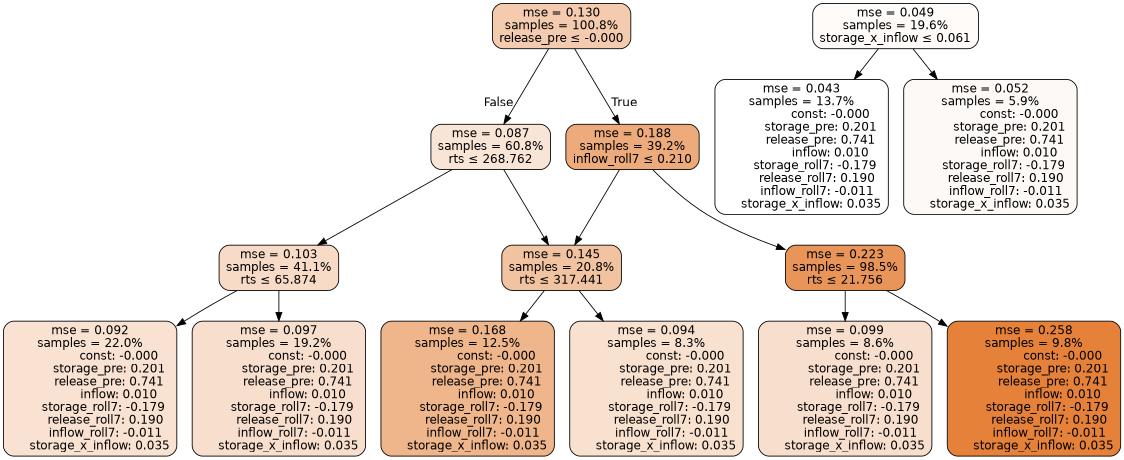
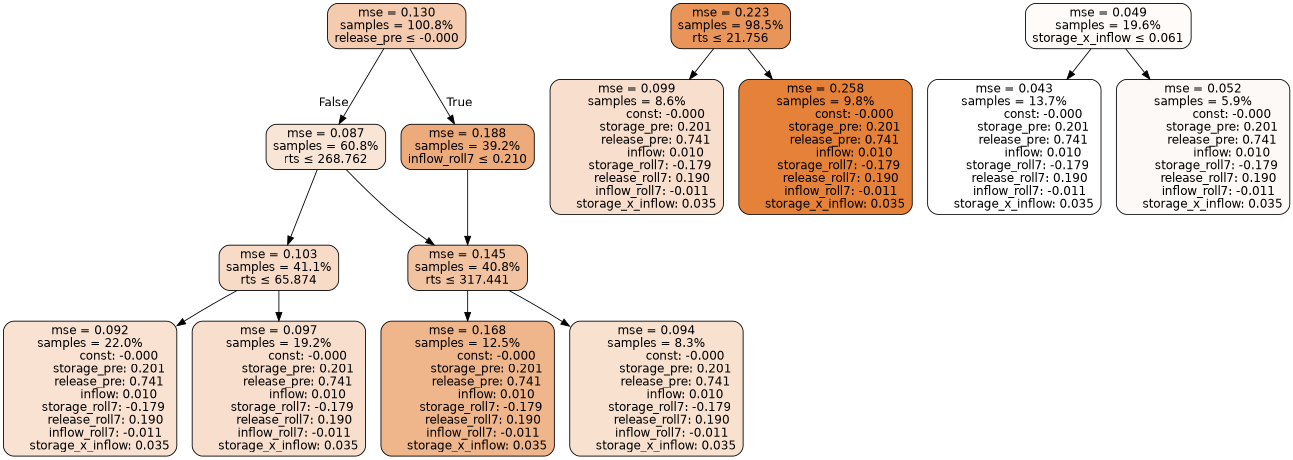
(710, 216) -> none
(562, 268) -> (468, 268)
